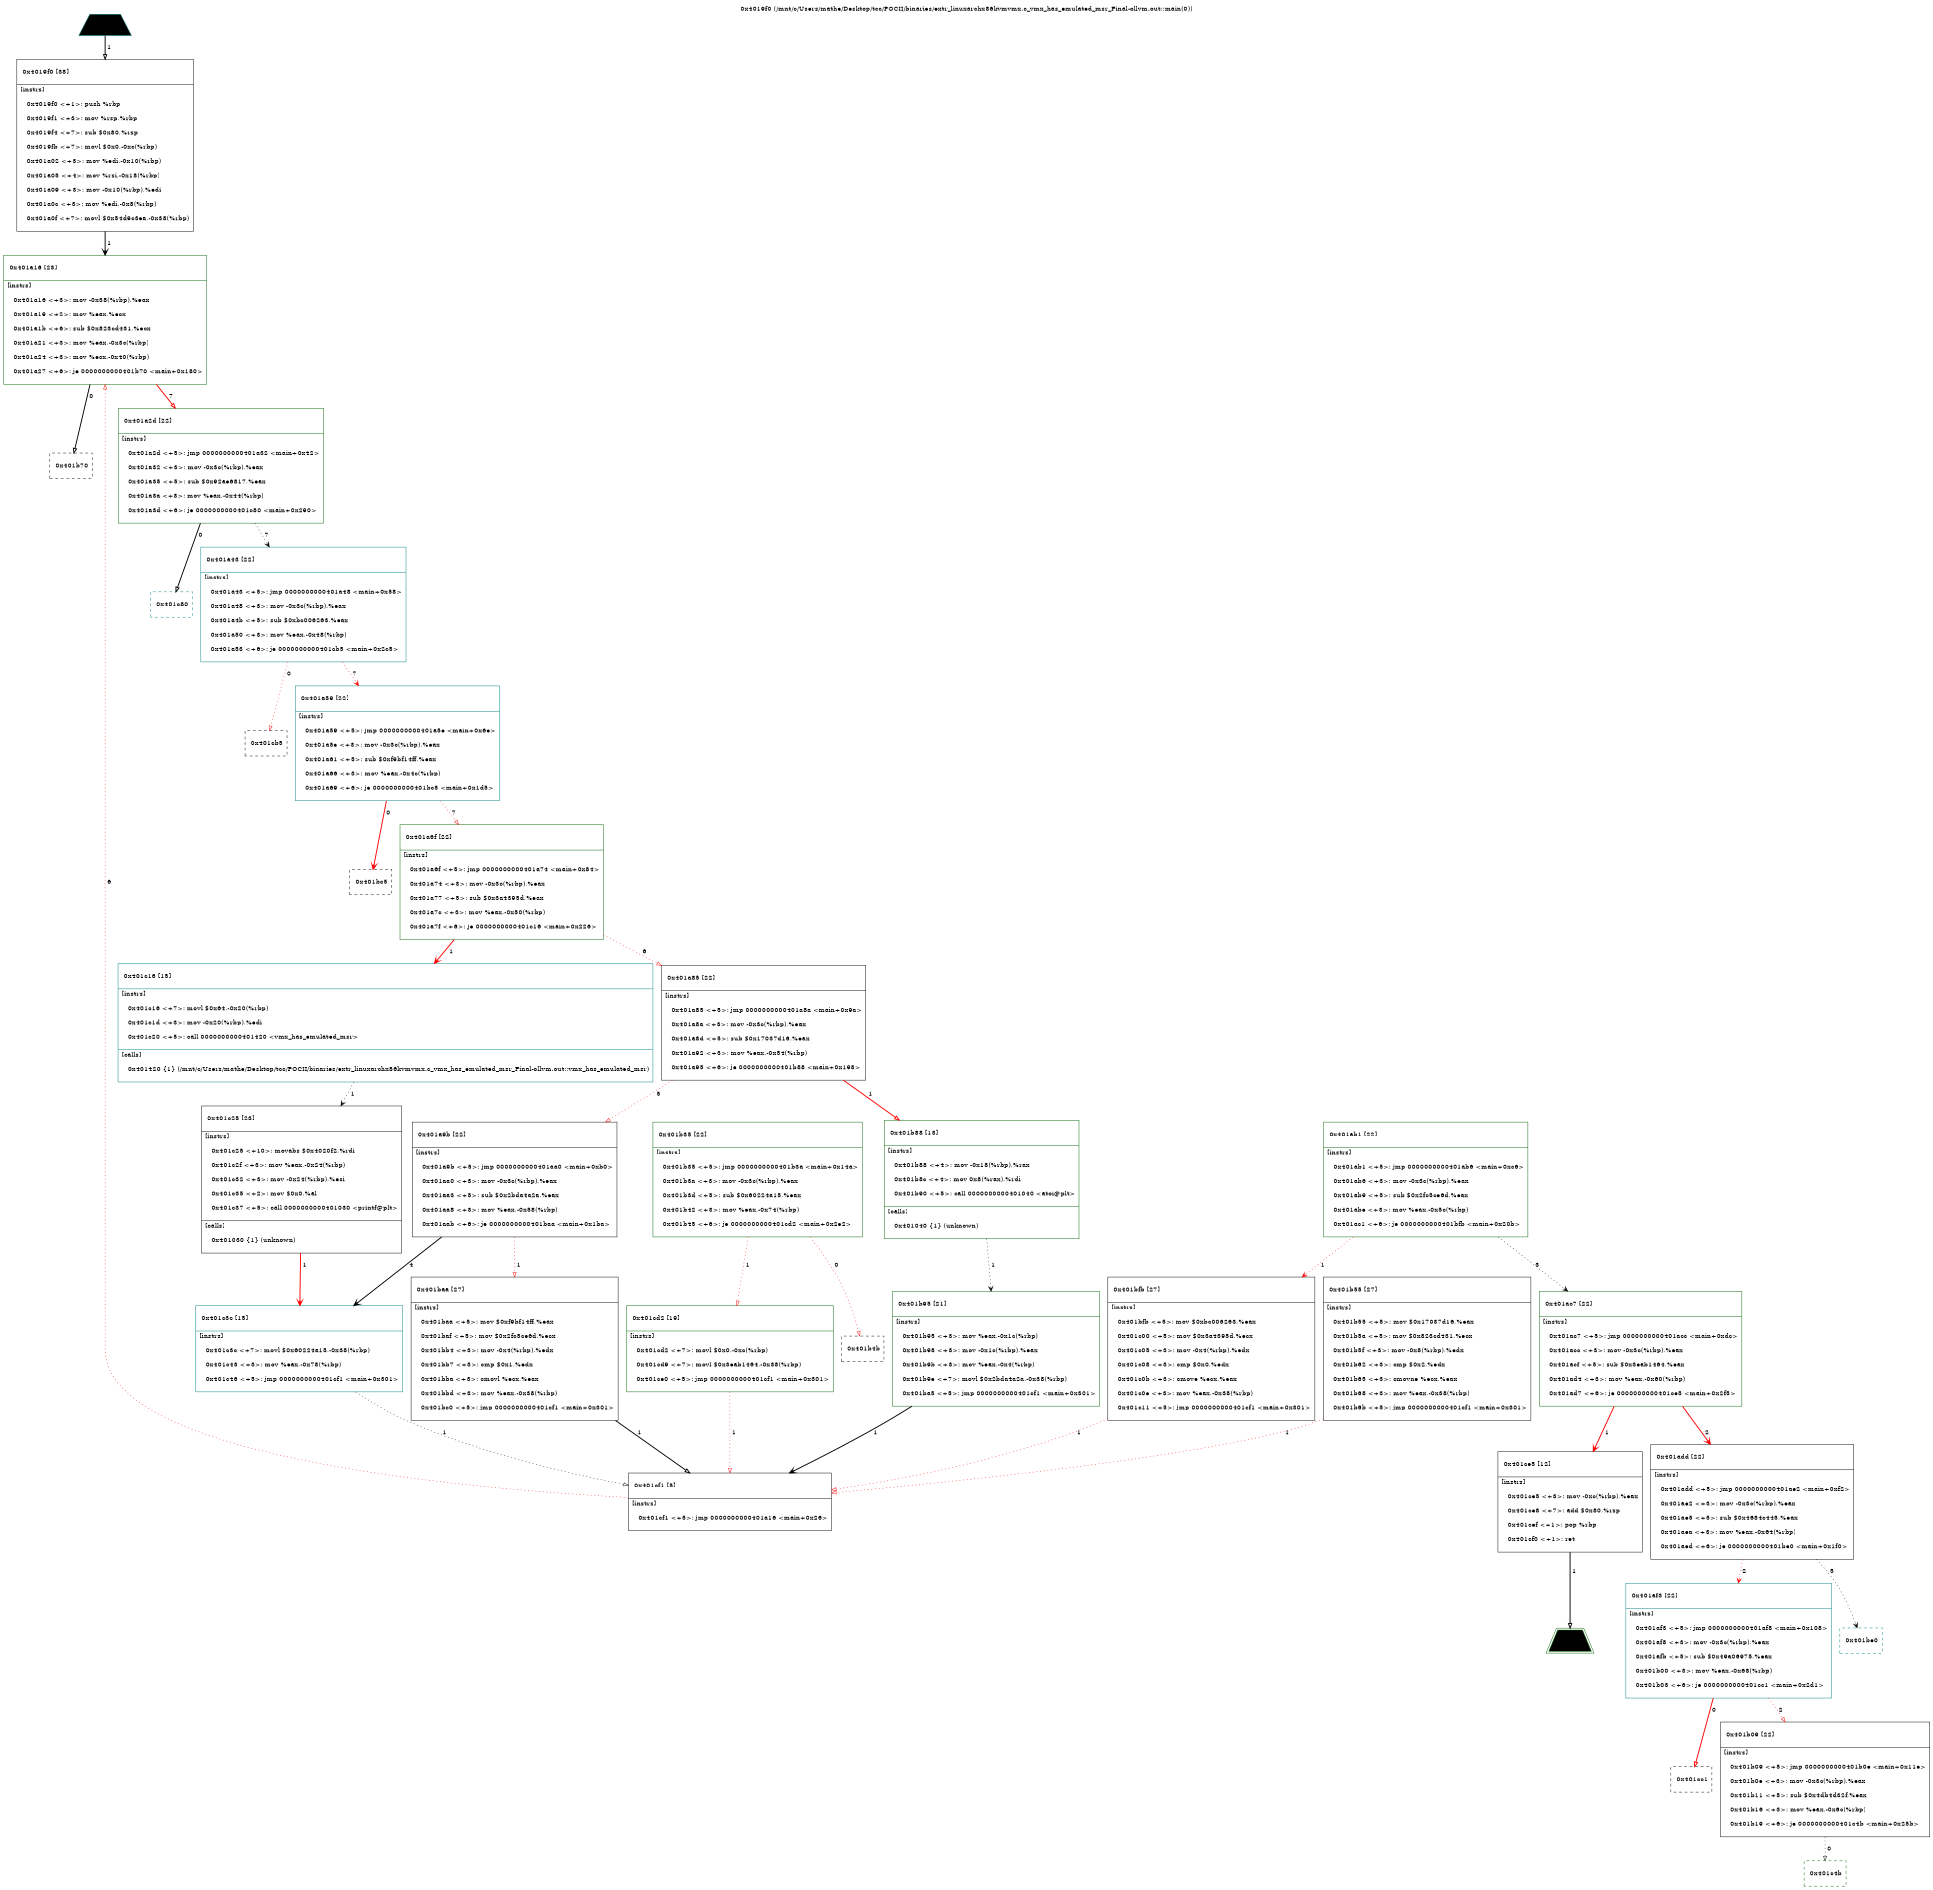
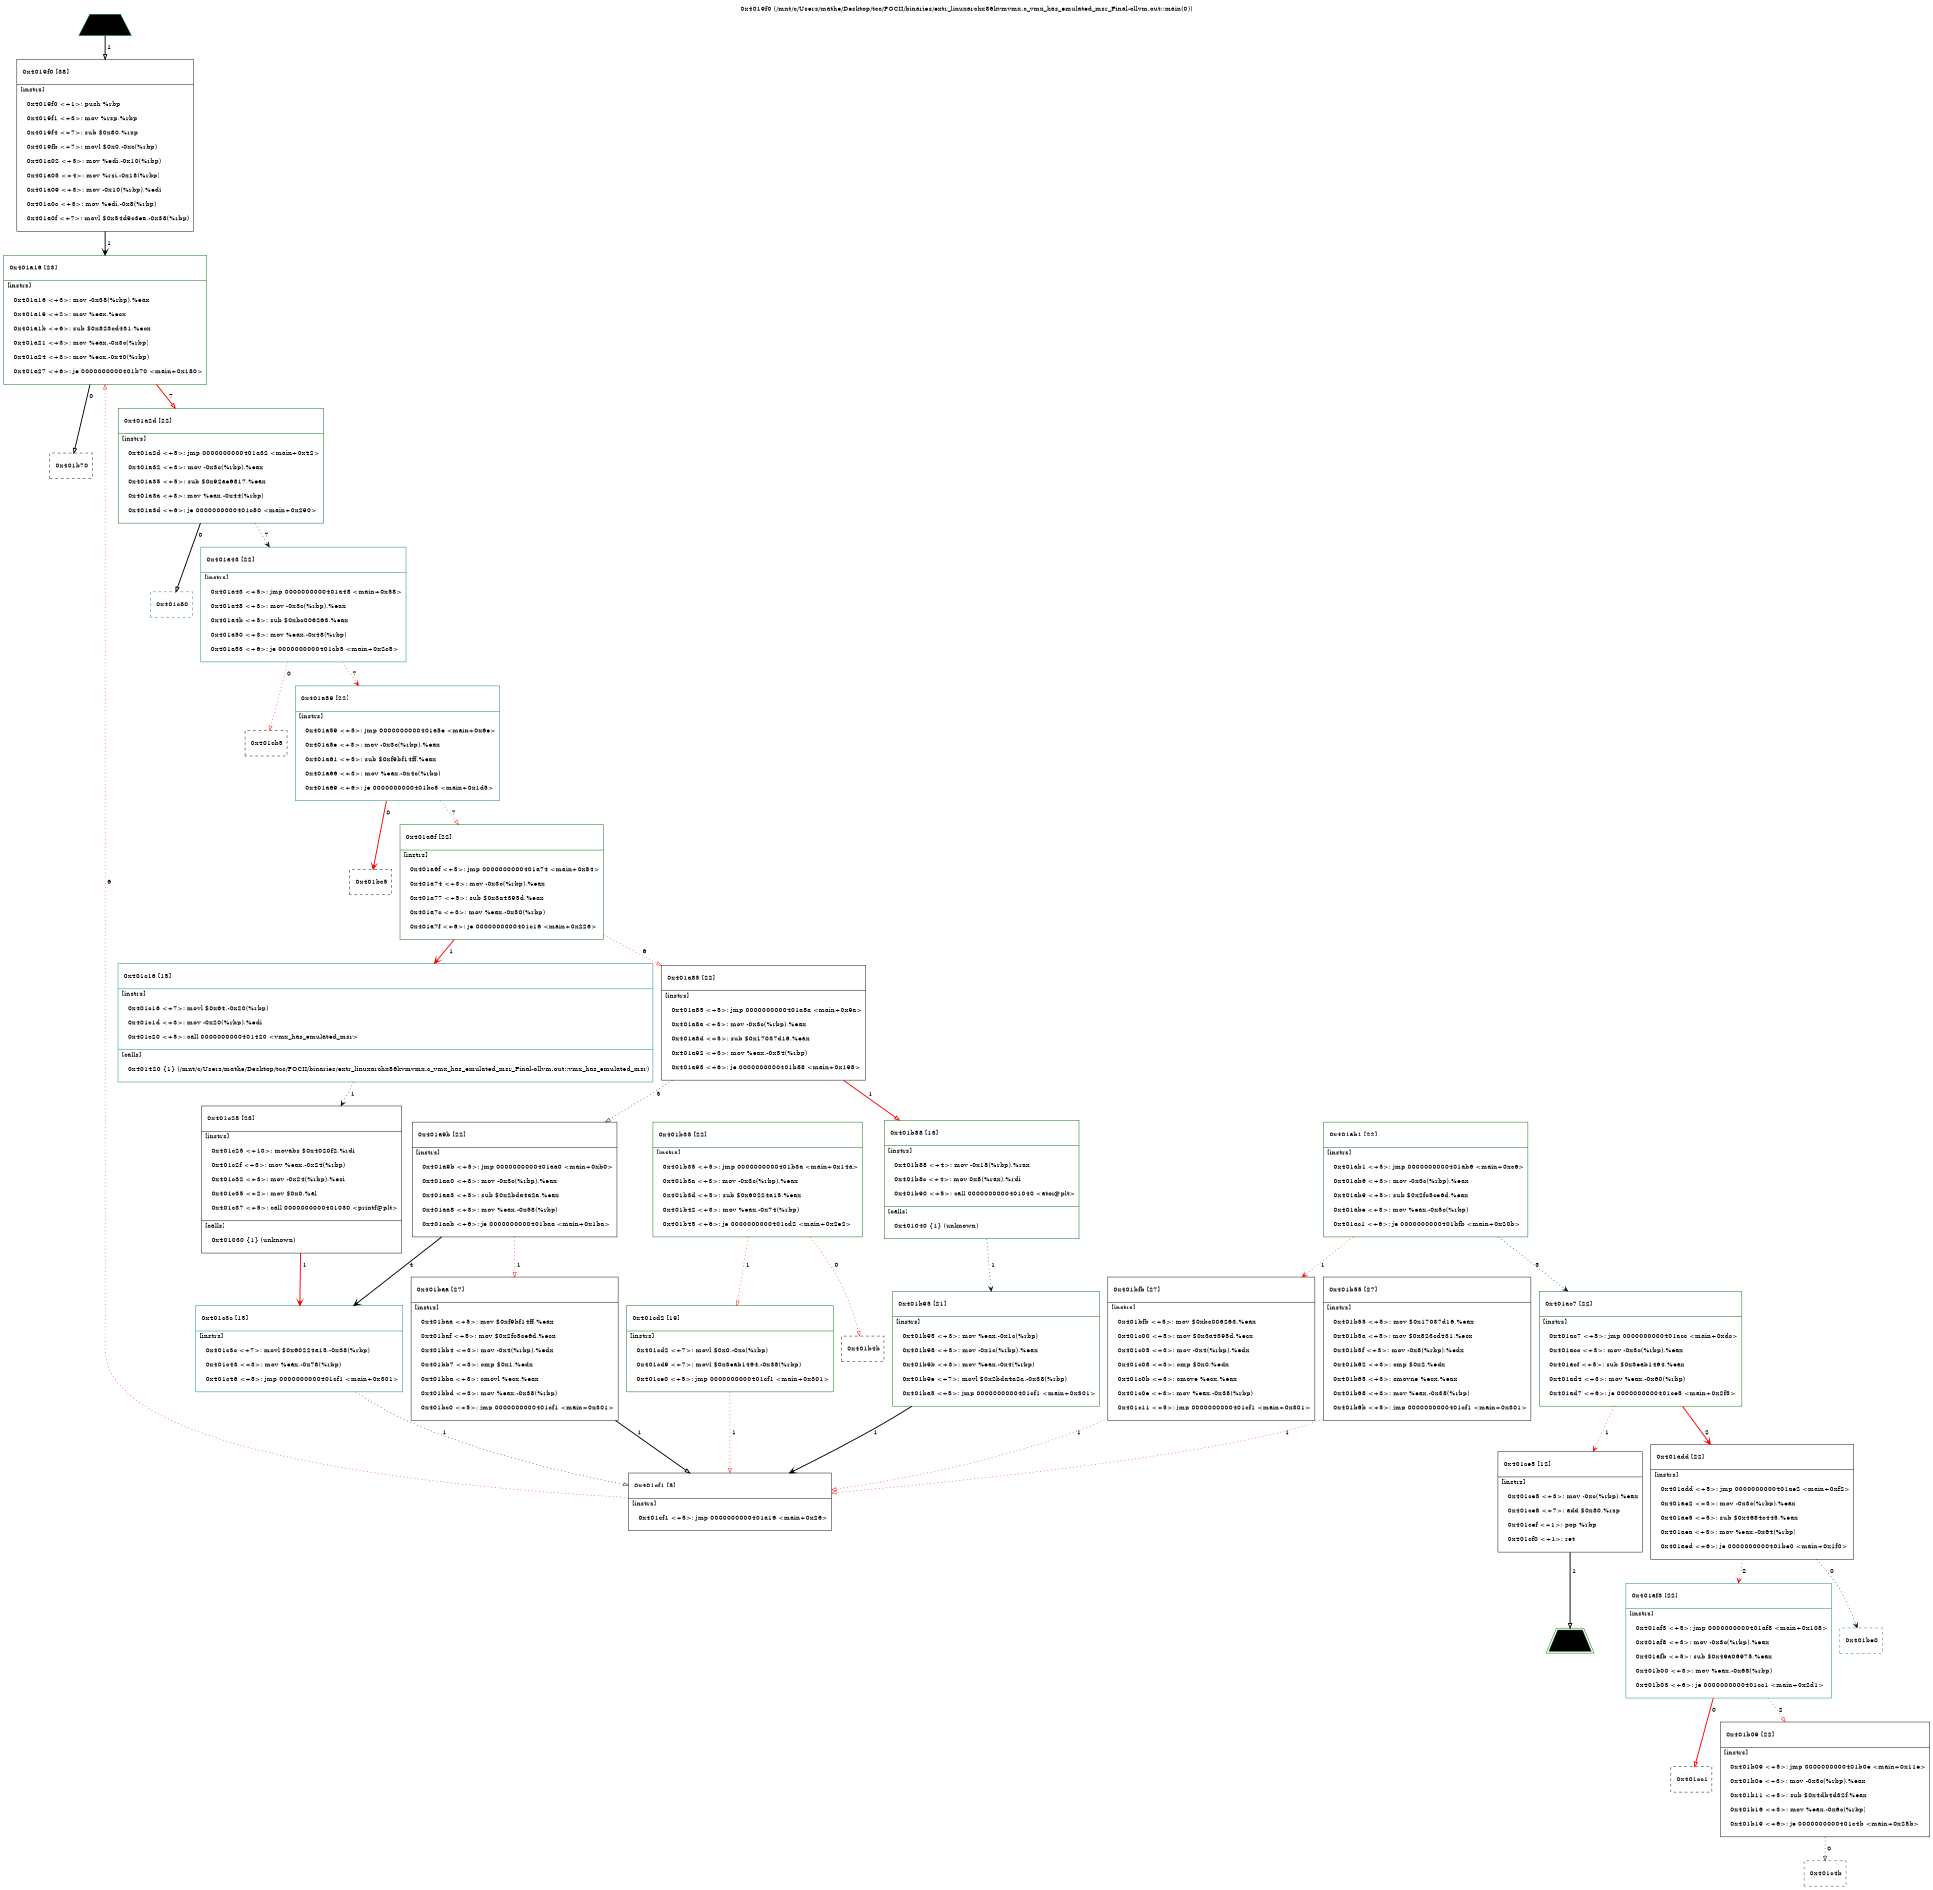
(641, 1100) -> (641, 1100)
(1605, 1427) -> (1605, 1427)
(1831, 1571) -> (1831, 1571)
